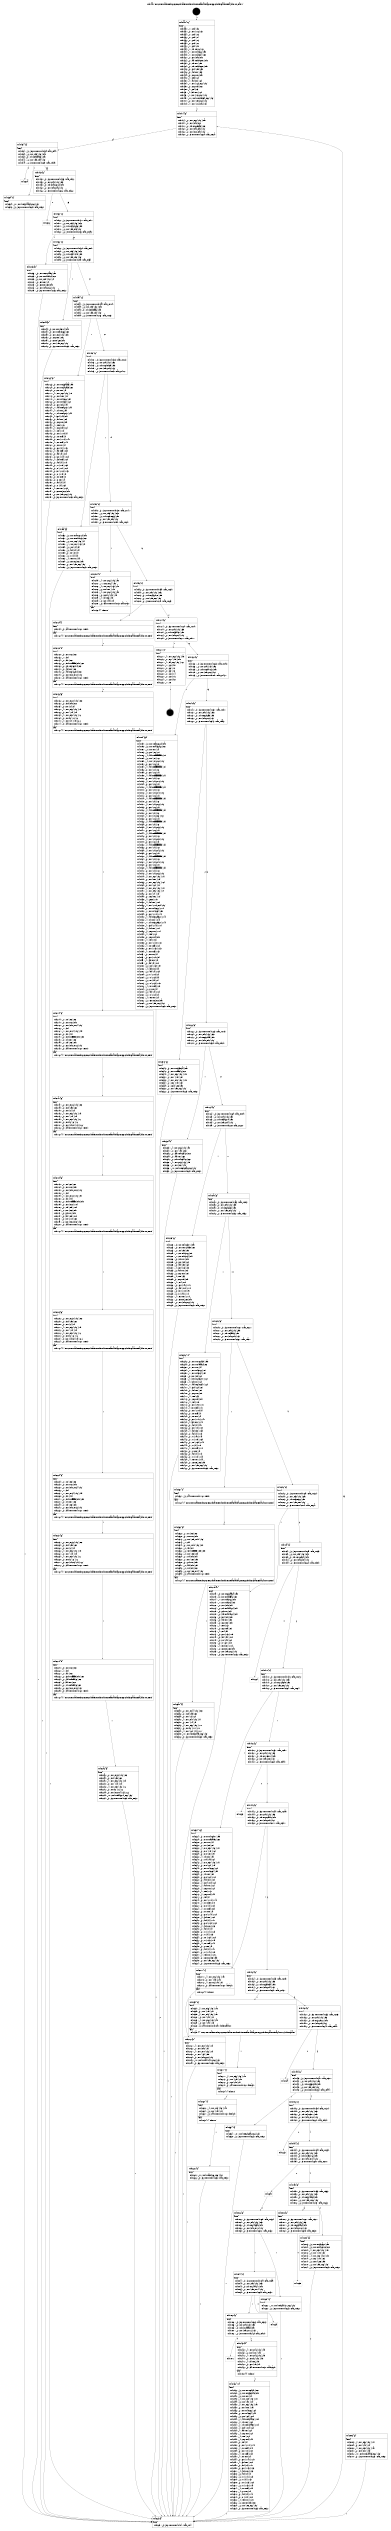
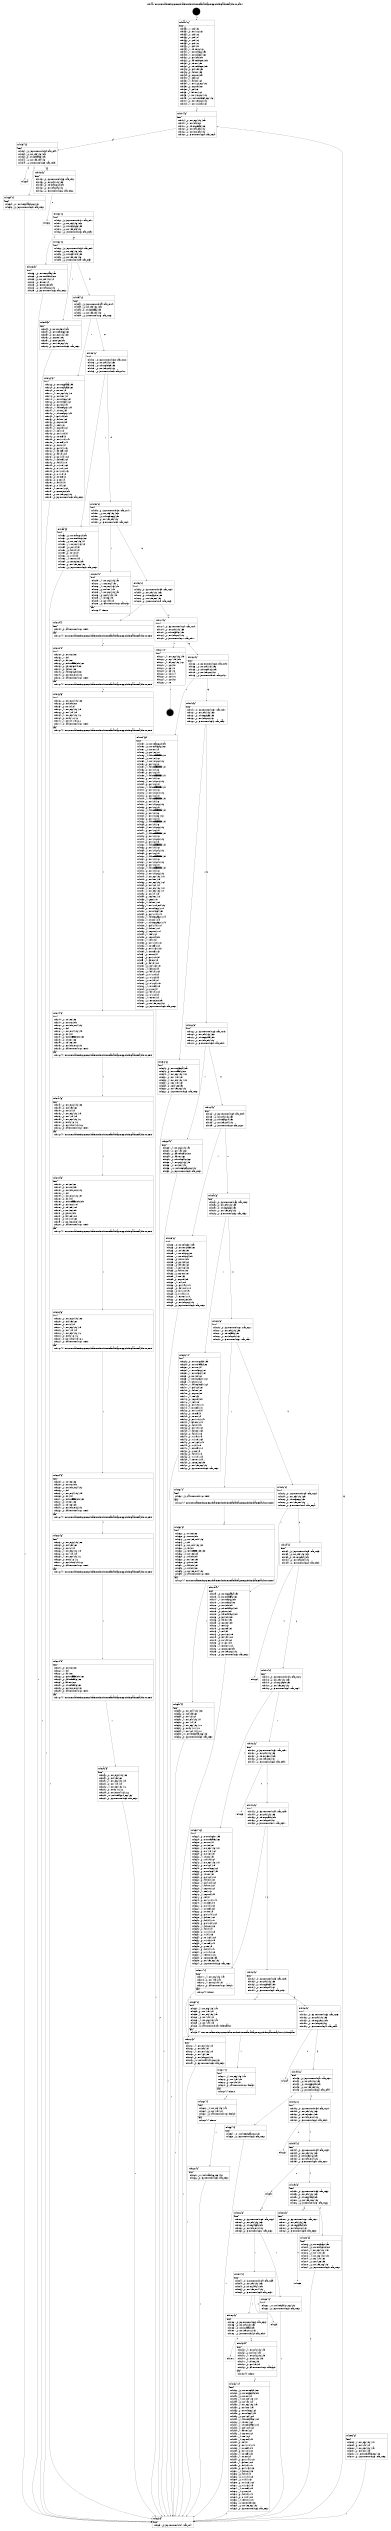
(64, 202) -> none
